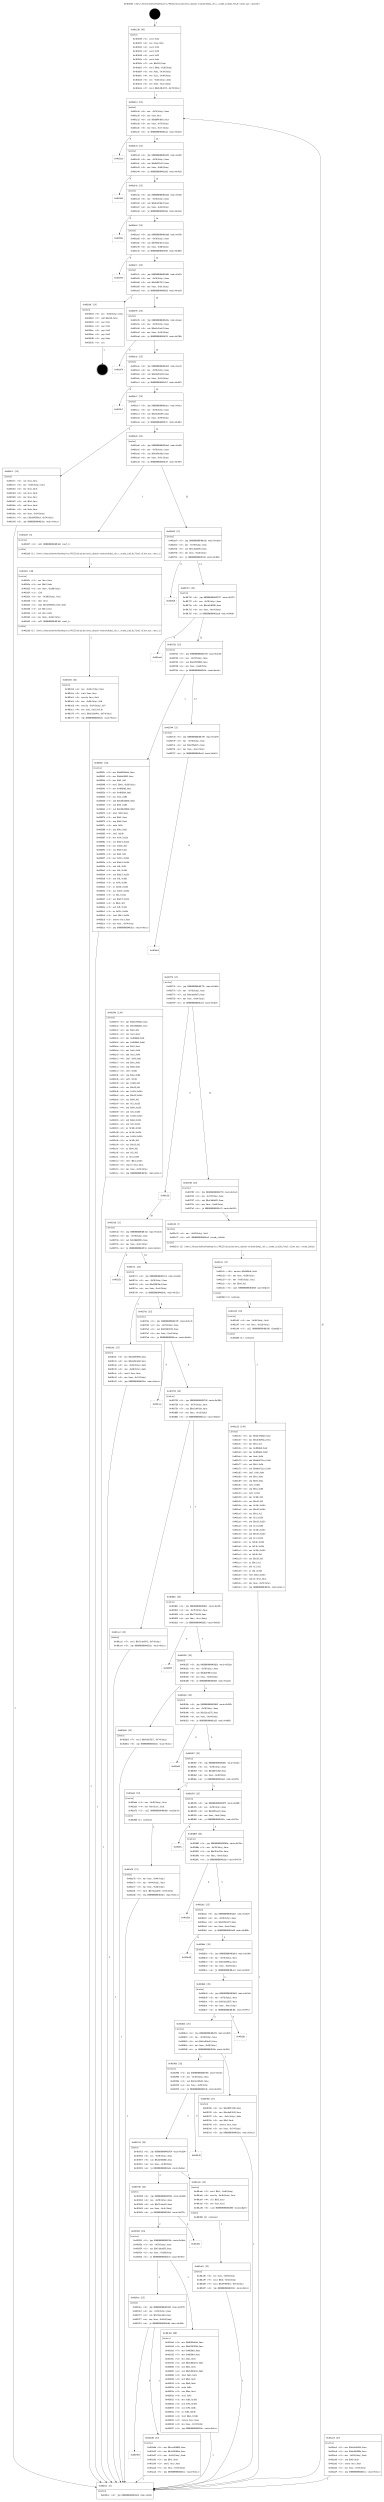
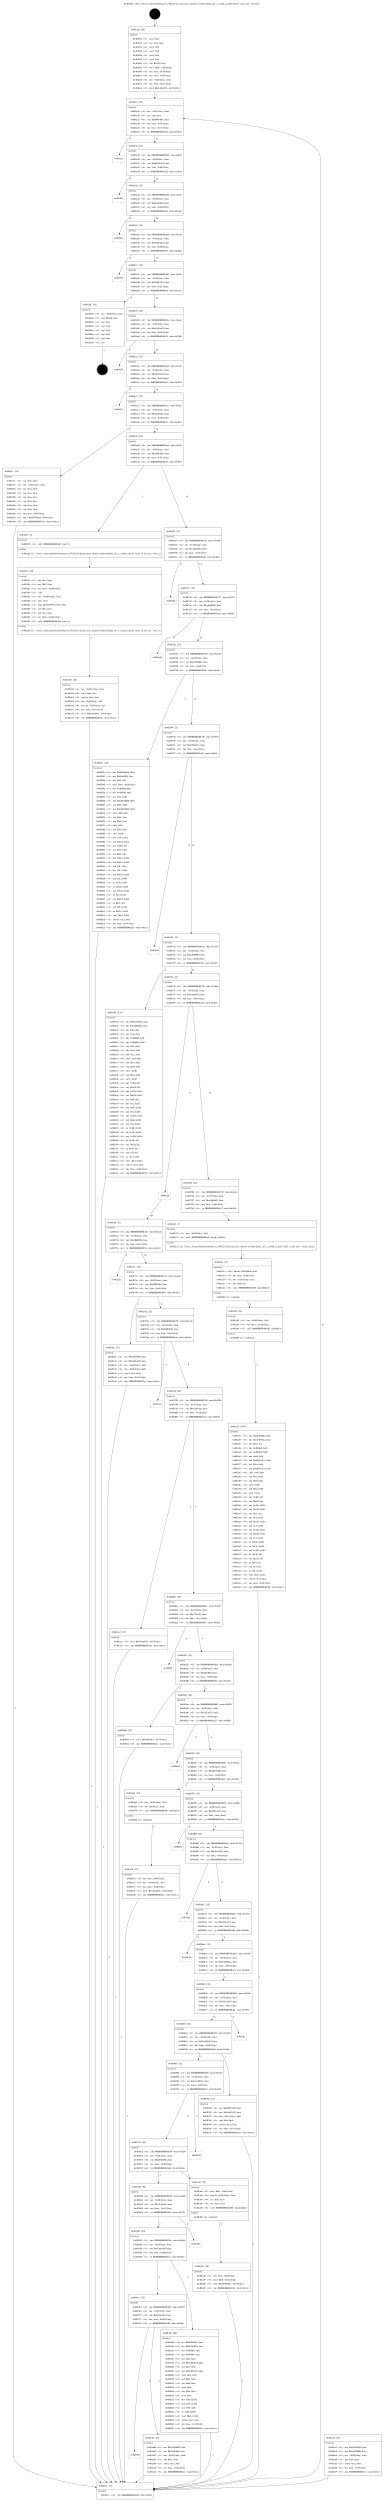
none -> (191, 950)
